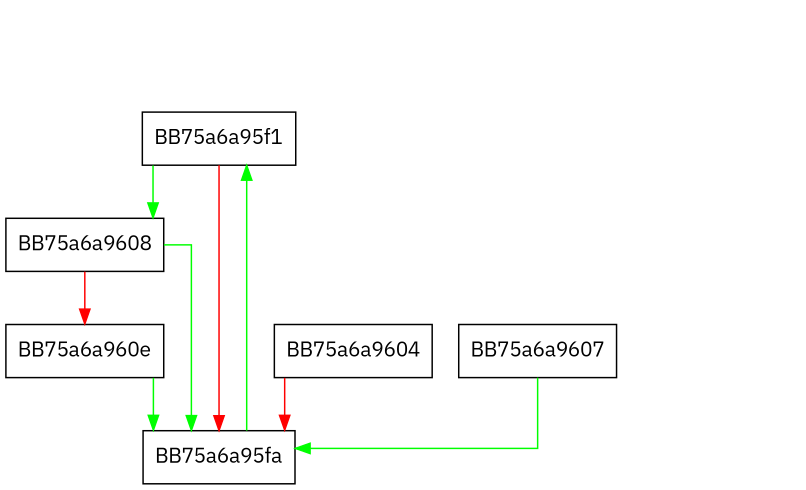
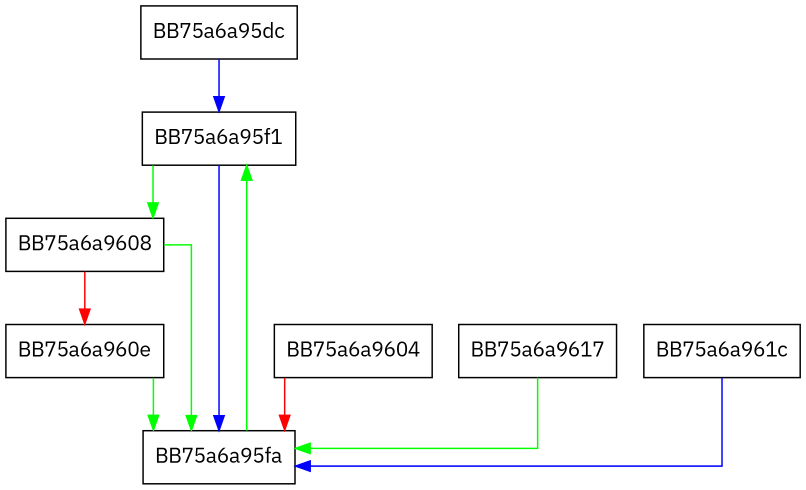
none -> (219, 32)
(219, 290) -> (219, 290)
(538, 351) -> (538, 351)
none -> (722, 351)
